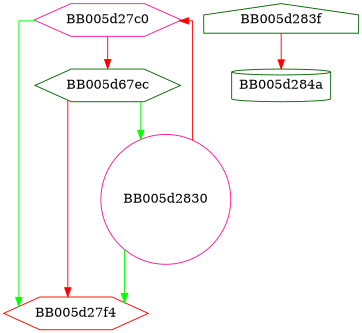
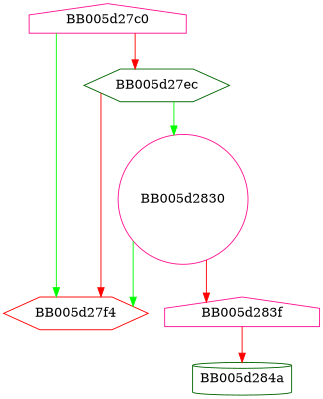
(108, 20) -> (108, 20)
(281, 20) -> (242, 313)
(193, 79) -> (206, 277)
(108, 85) -> (157, 85)
